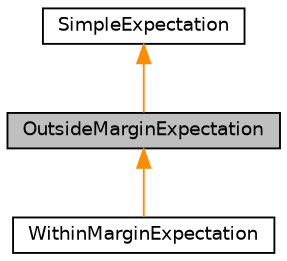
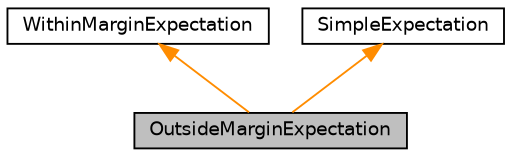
(144, 193) -> (212, 84)
